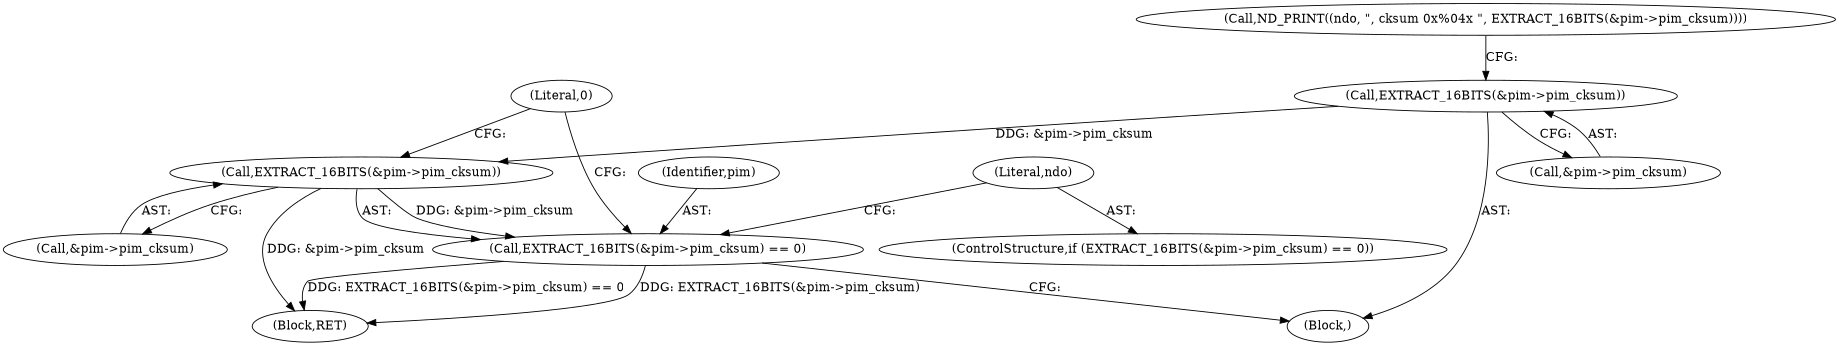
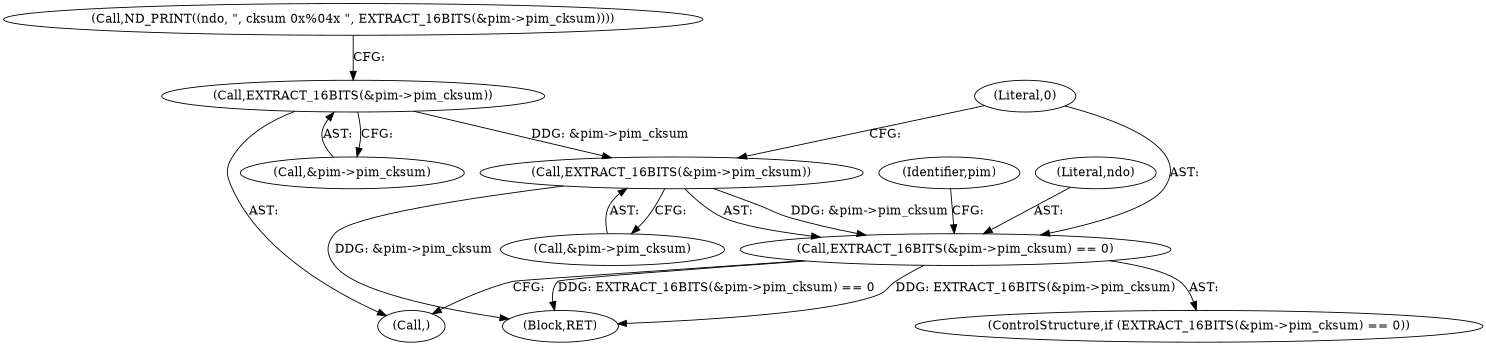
(612, 173) -> (1187, 173)
(1093, 208) -> (1158, 271)
(699, 211) -> (970, 211)
(882, 211) -> (1051, 211)
(1328, 326) -> (411, 326)
